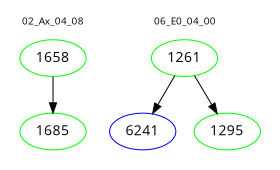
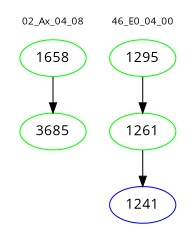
(185, 22) -> (143, 22)
(203, 90) -> (143, 90)
(53, 132) -> (53, 132)
(143, 132) -> (143, 205)
